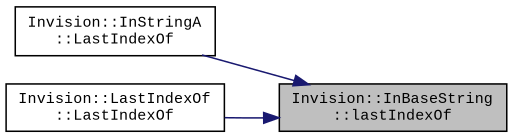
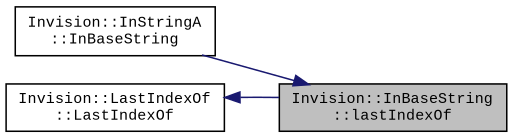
(115, 31) -> (115, 31)
(244, 118) -> (260, 97)
